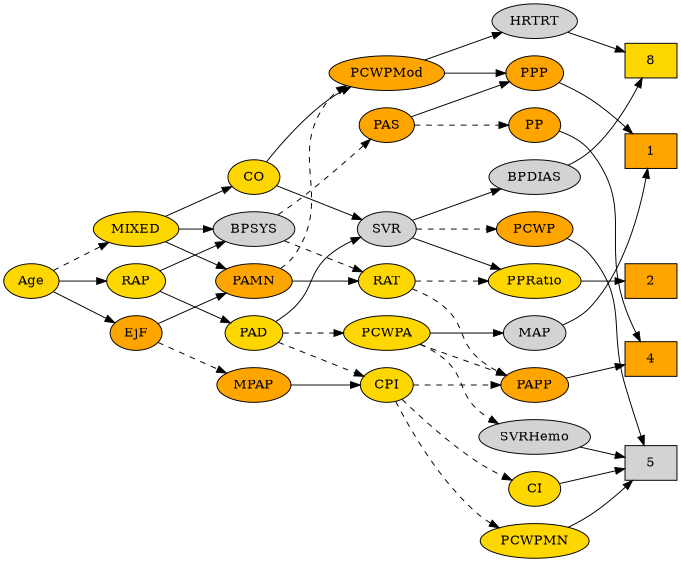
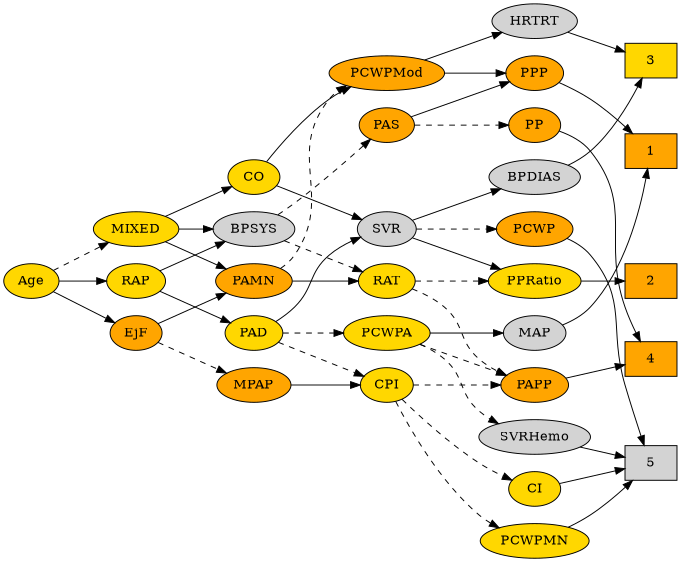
(651, 61) -> (651, 61)
